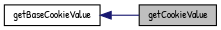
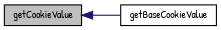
(125, 15) -> (107, 15)
